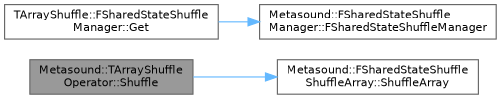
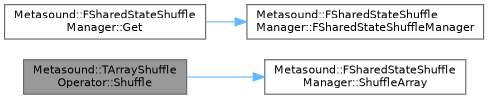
(111, 22) -> (105, 22)
(378, 77) -> (365, 77)
